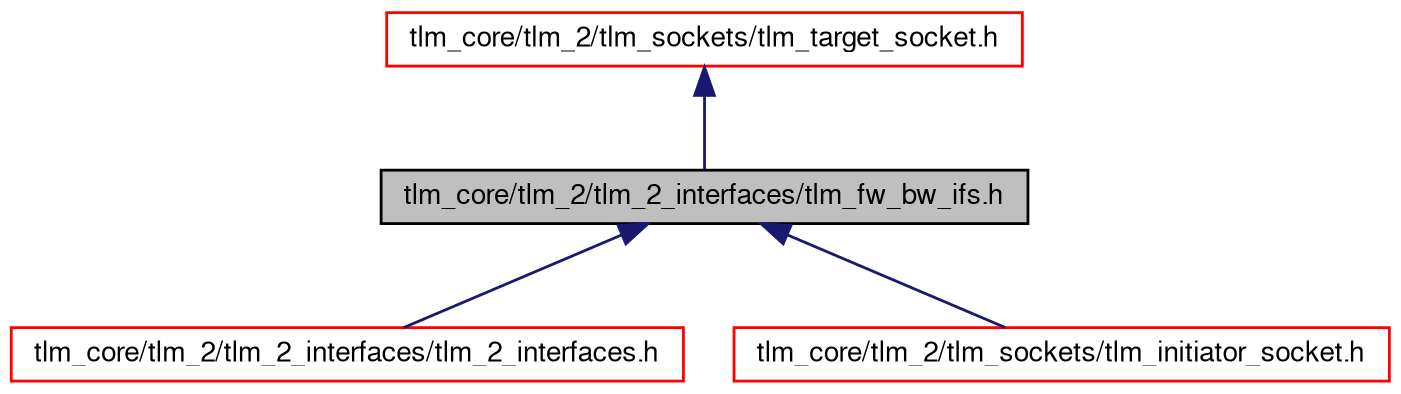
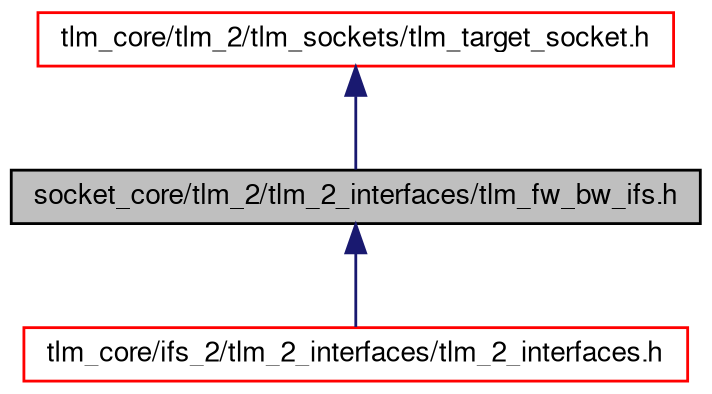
(705, 197) -> (356, 197)
(347, 354) -> (356, 354)
(1062, 354) -> none
